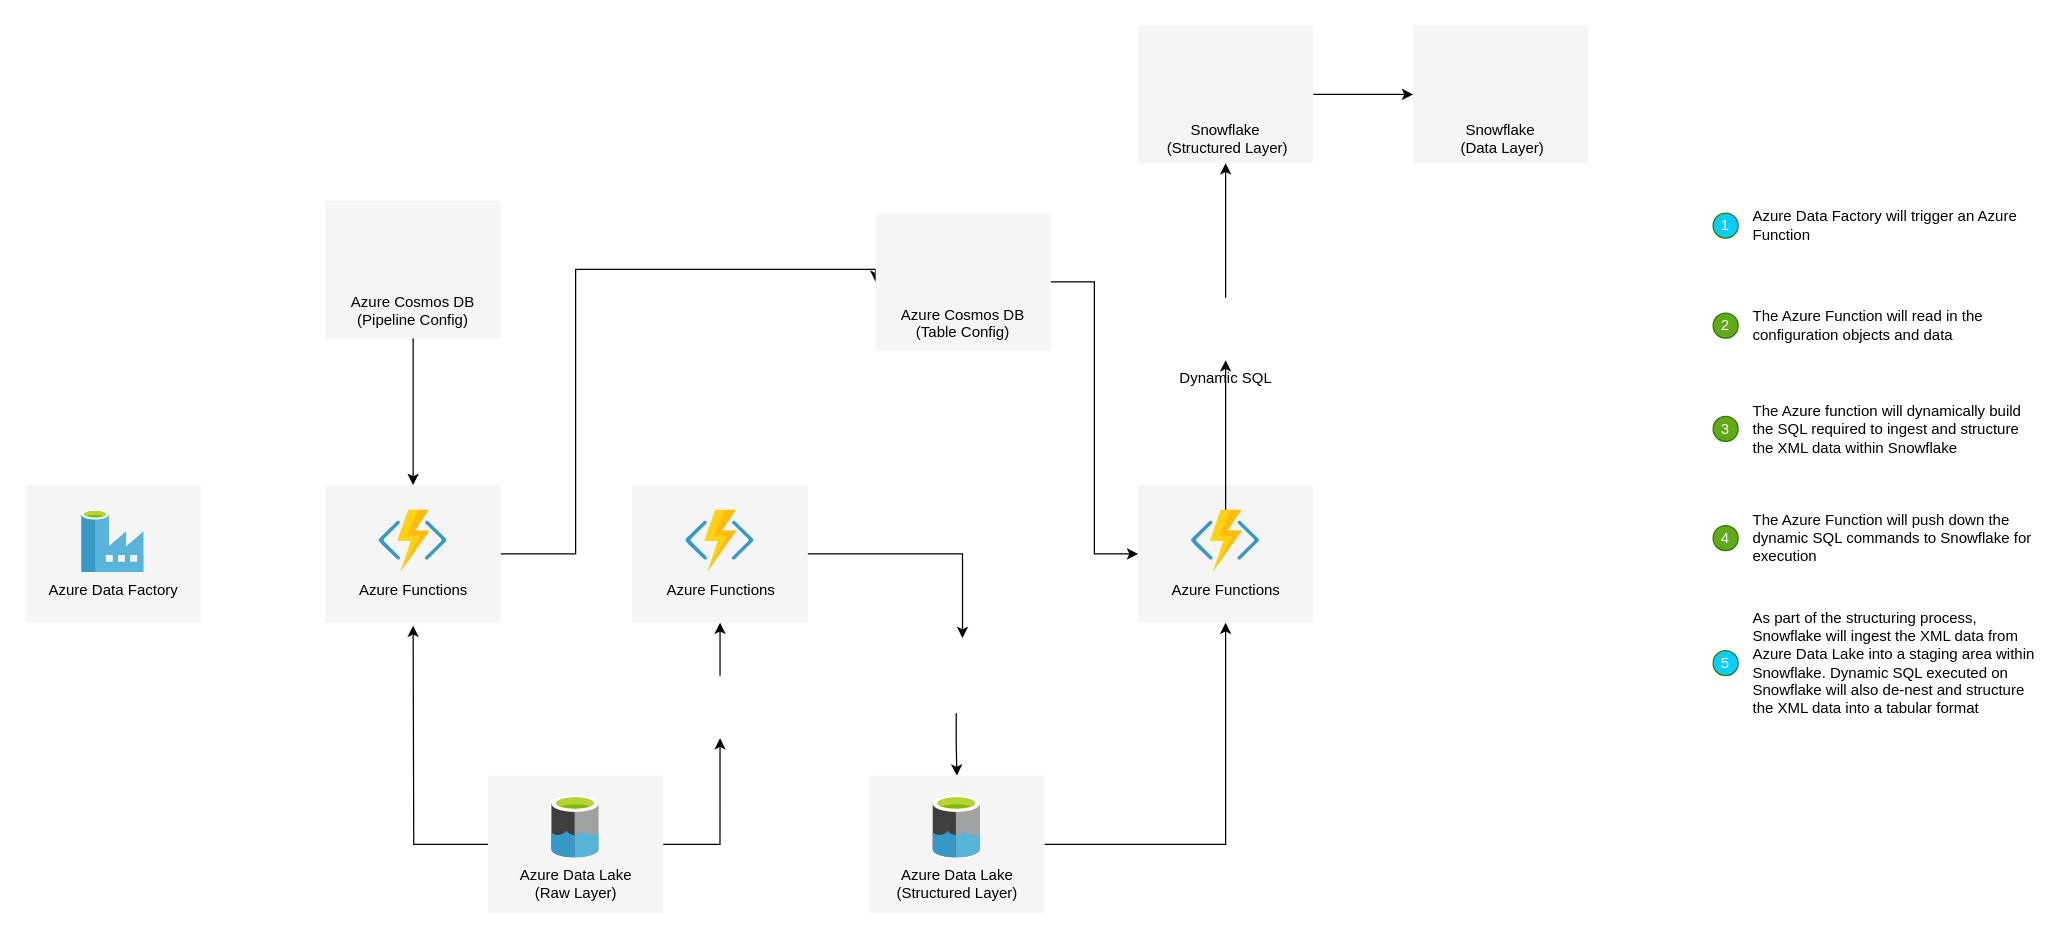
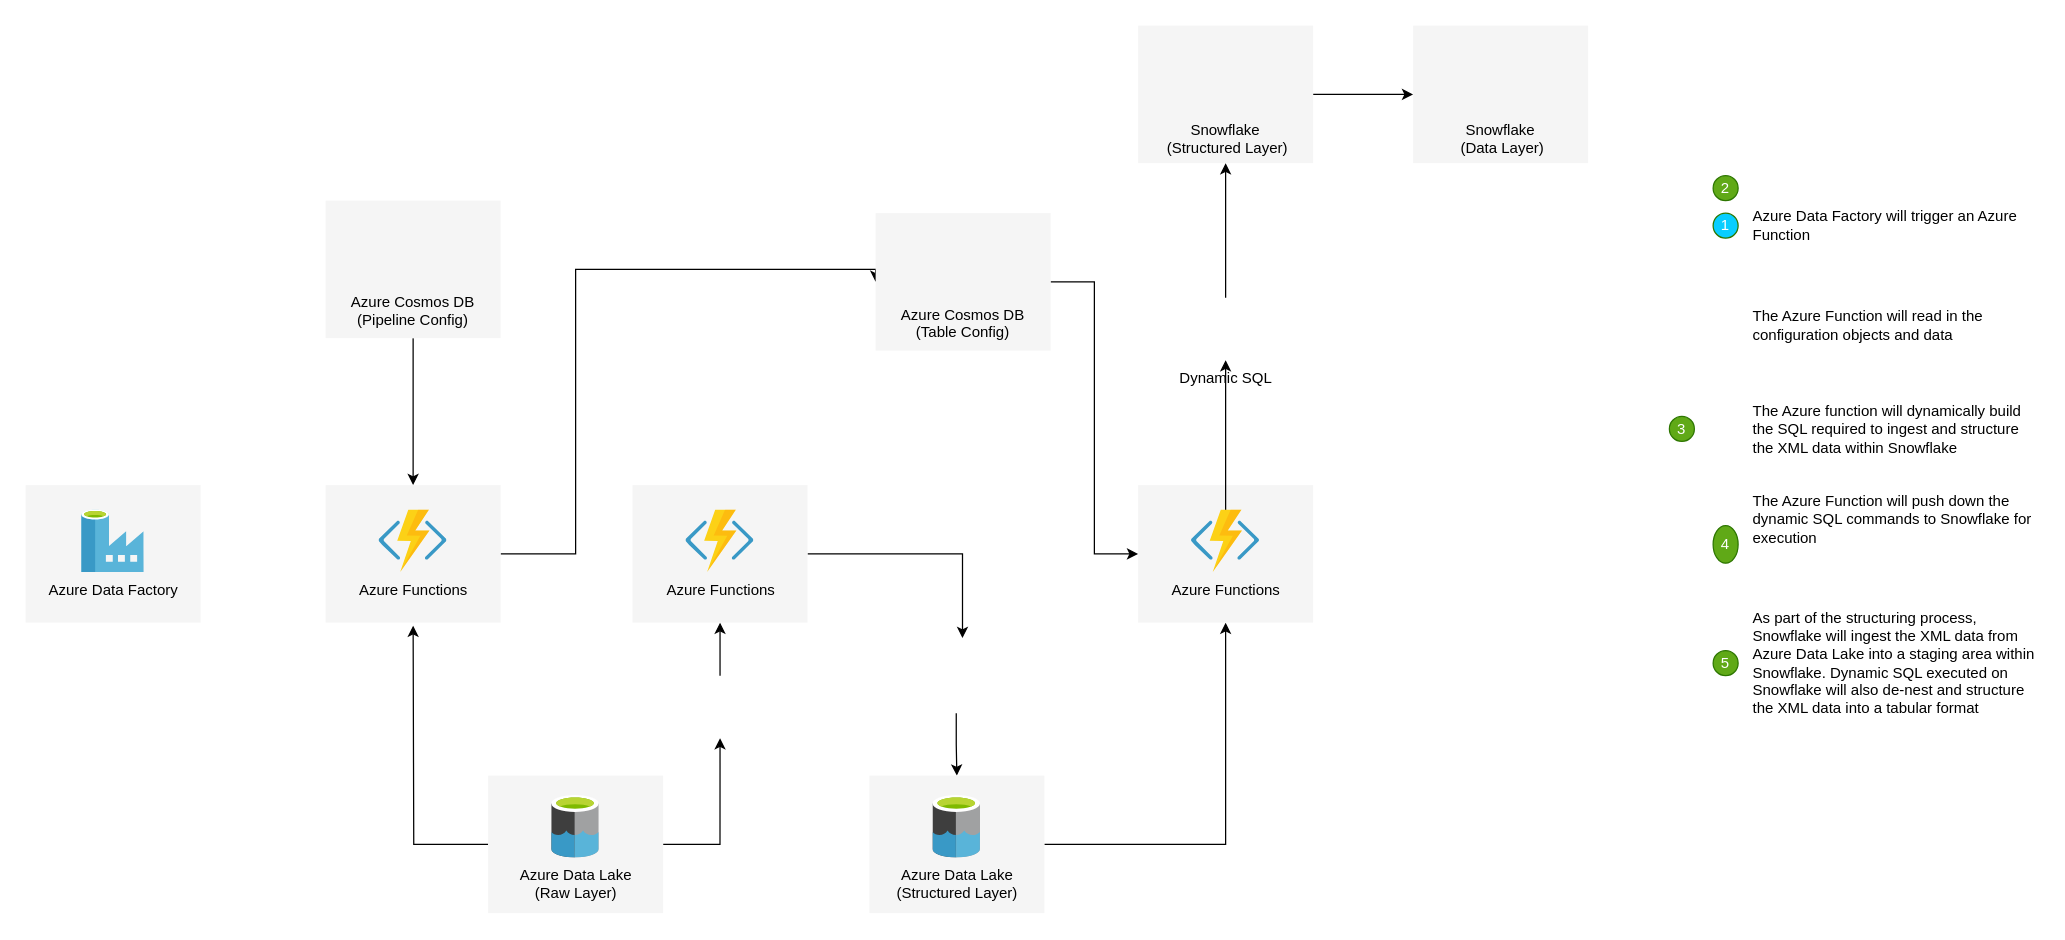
(1726, 326) -> (1726, 188)
(1726, 429) -> (1682, 429)
(1726, 538) -> (1726, 544)
(1894, 538) -> (1894, 519)
(1726, 663) -> (1726, 663)
